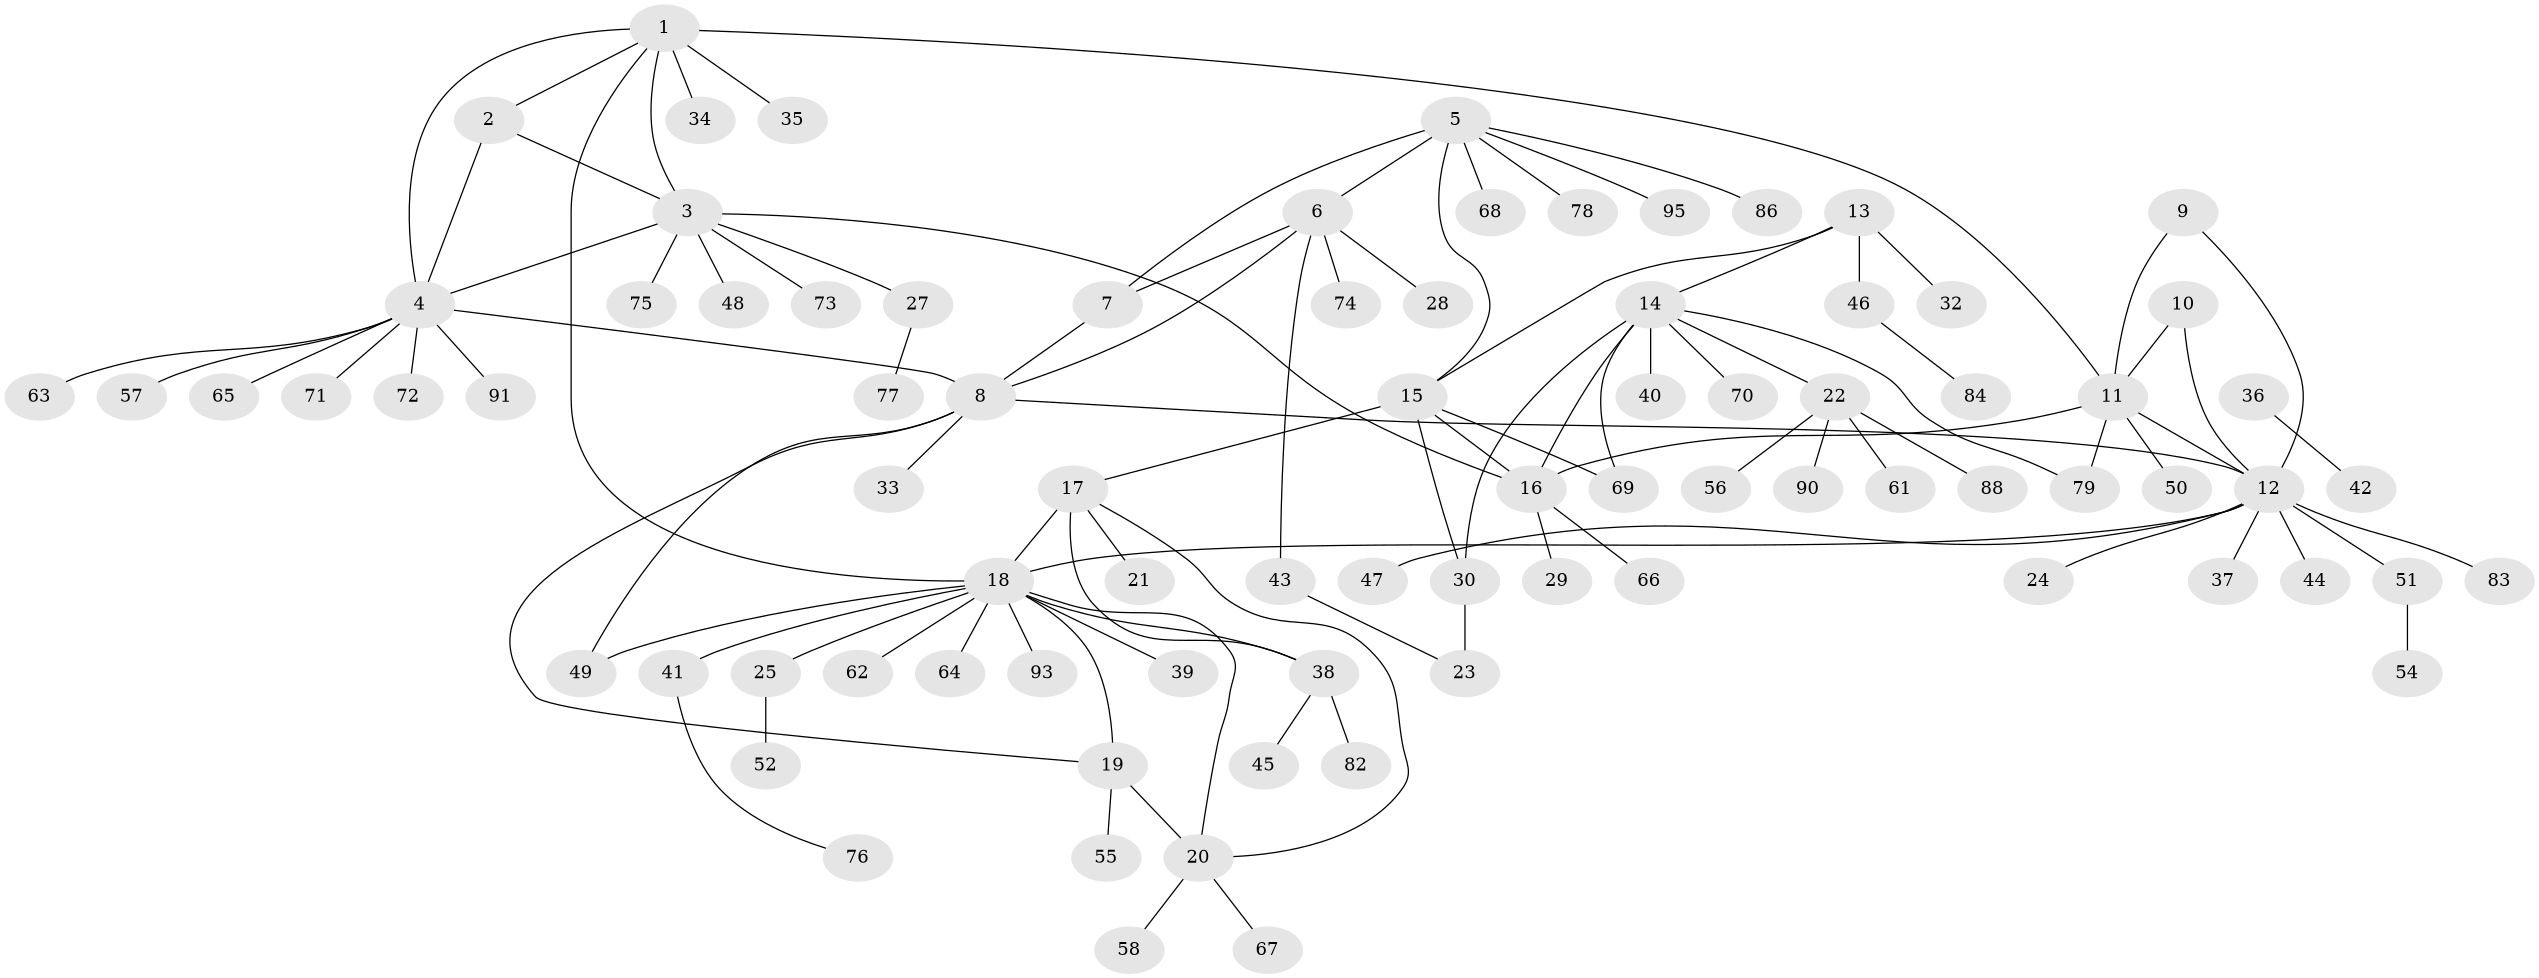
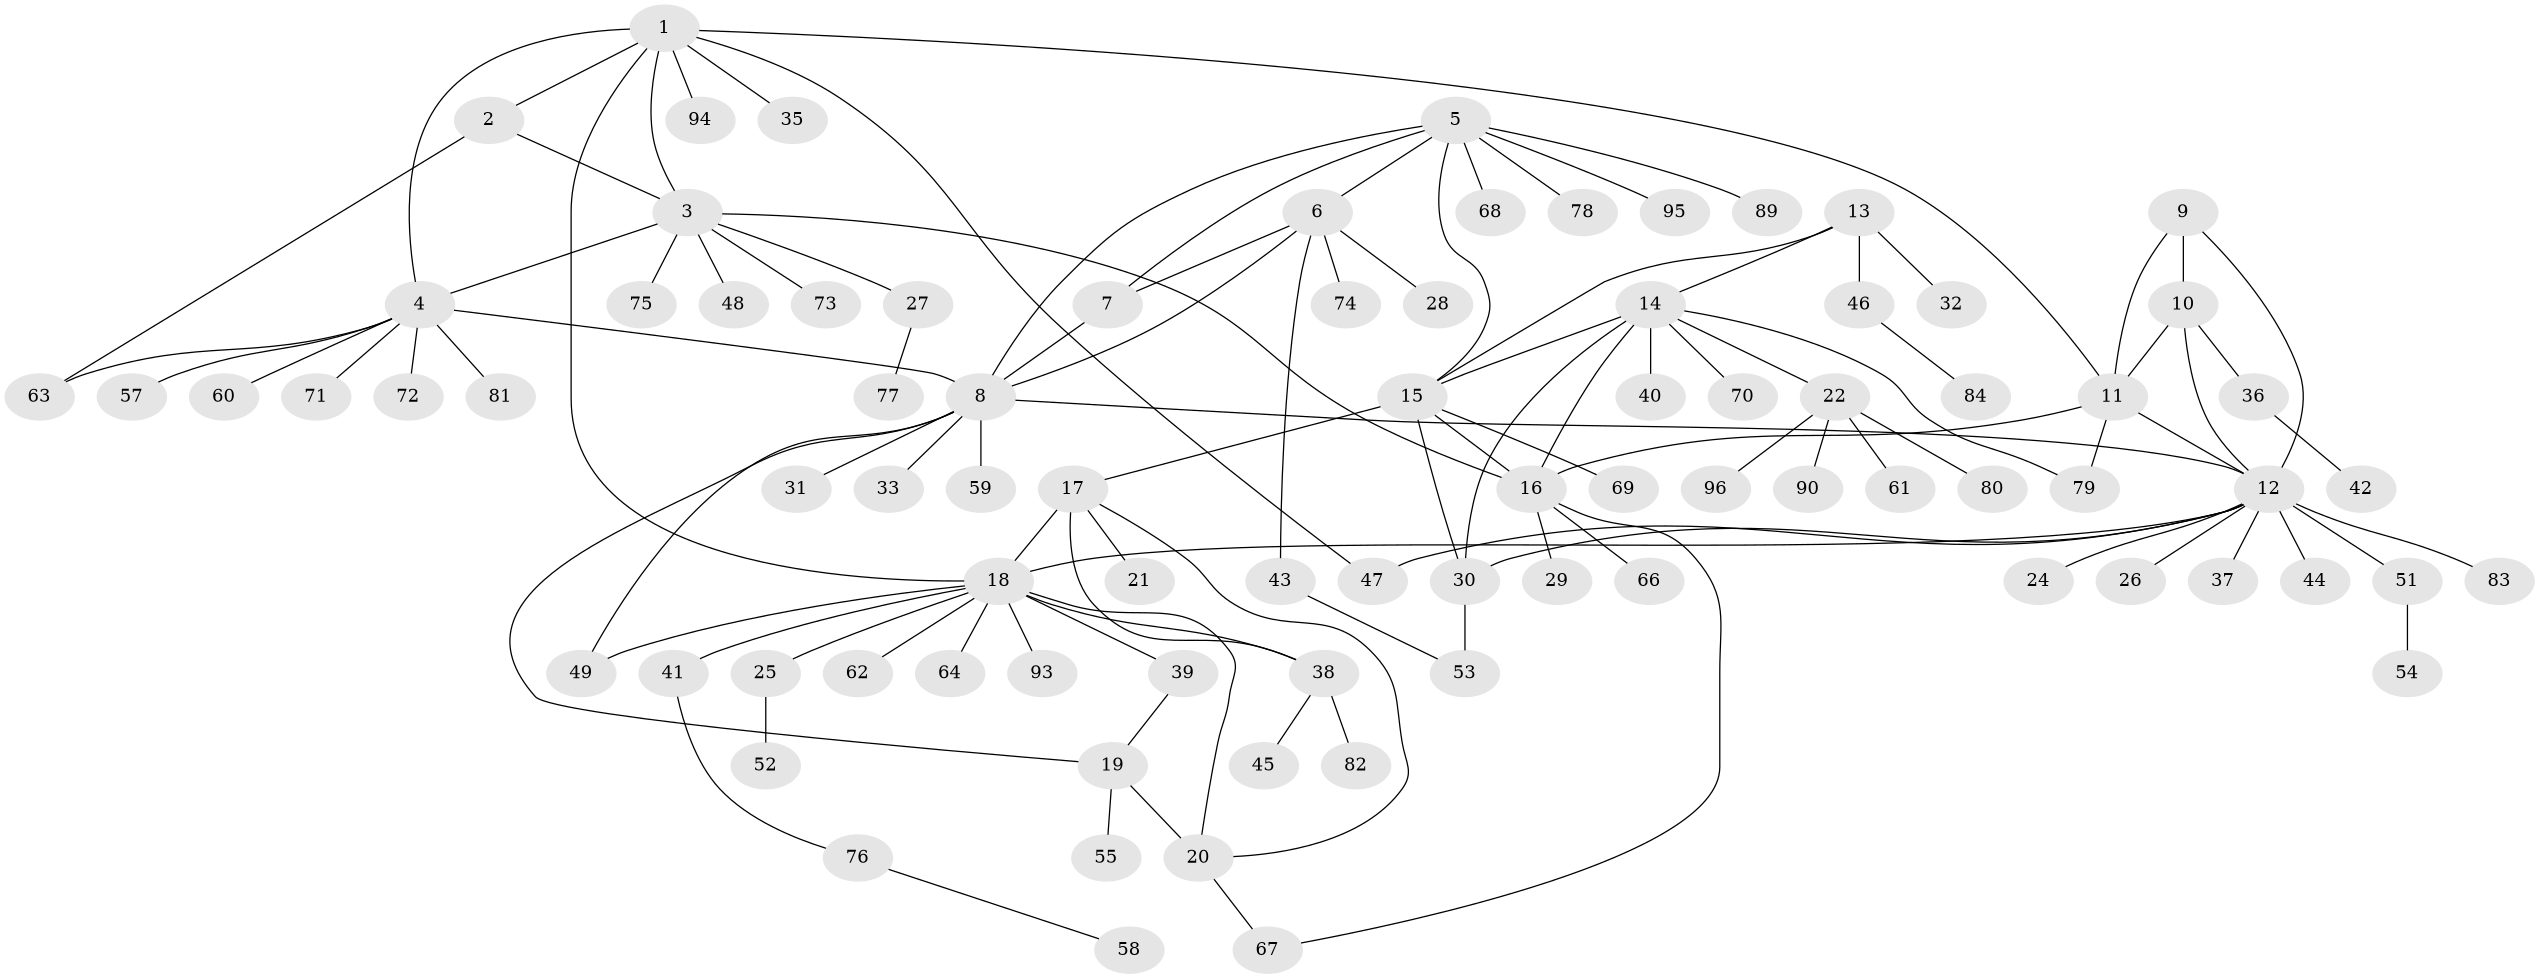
(700, 120) -> (700, 120)
none -> (1175, 197)
(455, 212) -> (264, 259)
(1767, 213) -> (1767, 213)
none -> (2183, 259)
none -> (1025, 291)
none -> (2219, 351)
(1601, 393) -> (1531, 350)
(224, 397) -> (224, 397)
(501, 397) -> (501, 397)
none -> (797, 489)
none -> (981, 489)
(1716, 489) -> (1716, 489)
(1993, 489) -> (1993, 489)
(2177, 489) -> none
none -> (1867, 535)
none -> (2131, 581)
(1091, 656) -> (1148, 720)
(1465, 674) -> (1465, 674)
none -> (1693, 810)
(1164, 904) -> (994, 904)
